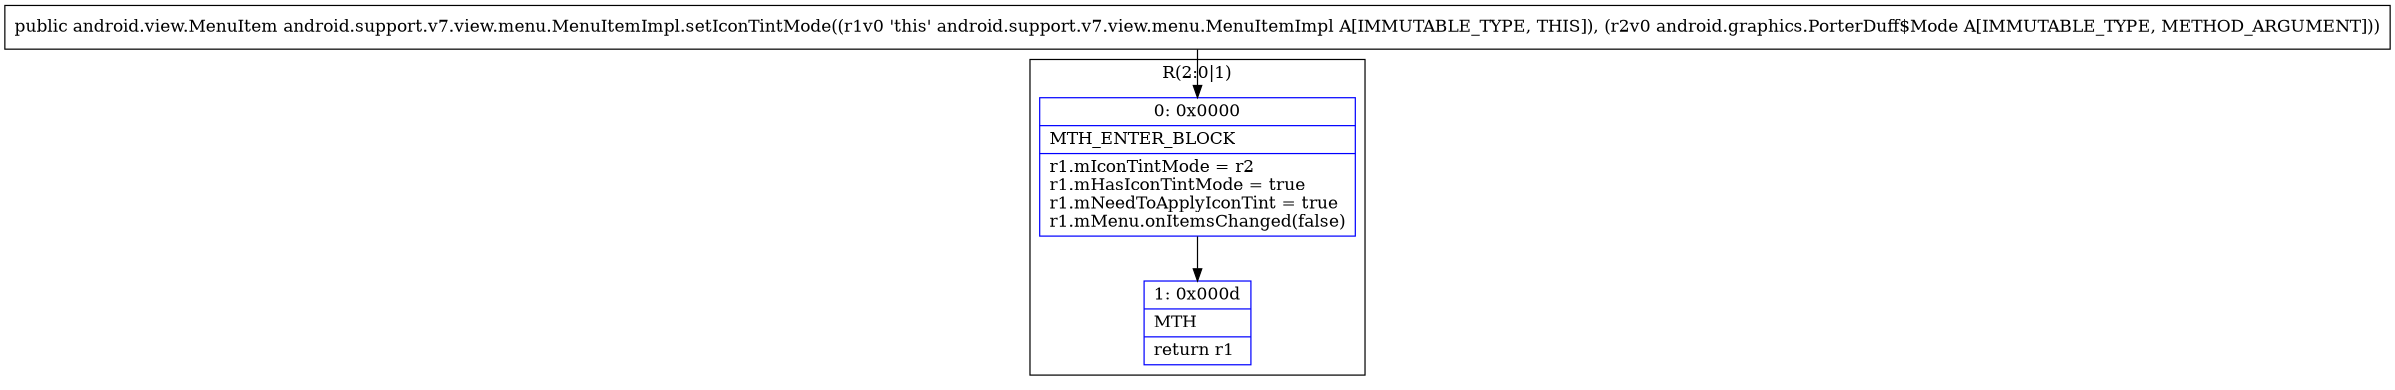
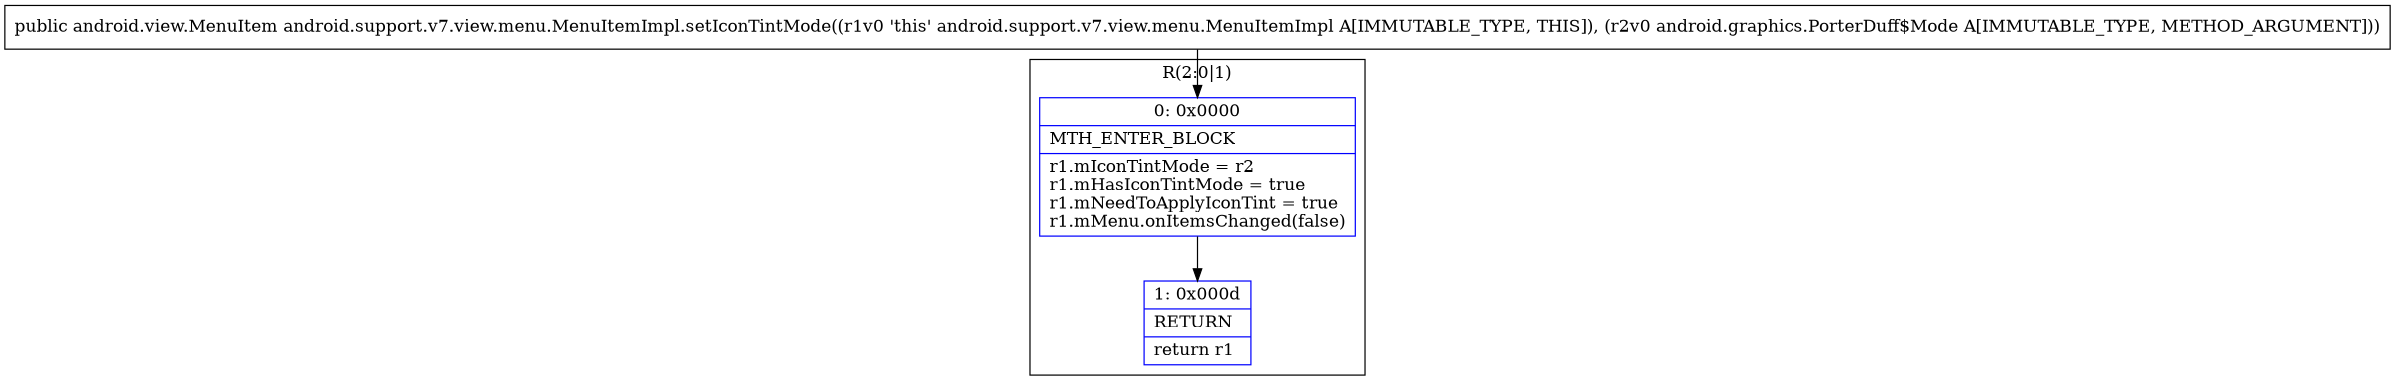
(1176, 322) -> (1193, 322)
